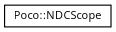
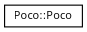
(58, 16) -> (43, 16)
